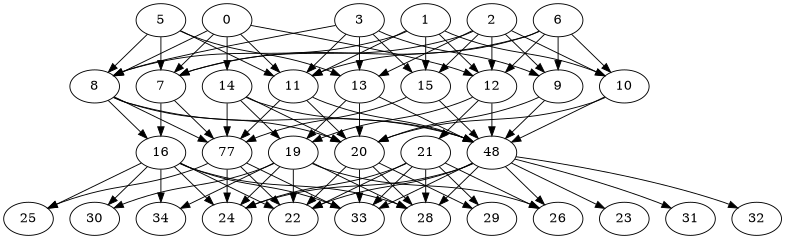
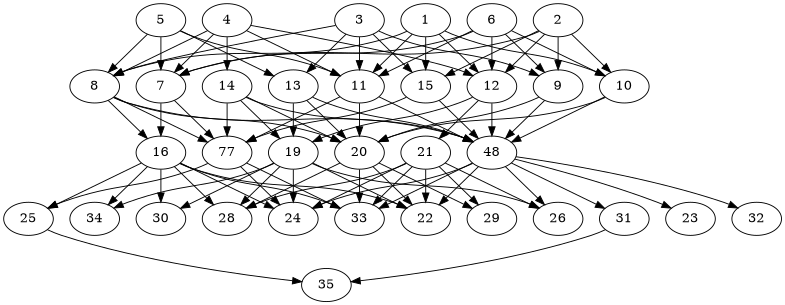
(227, 20) -> (227, 20)
(430, 51) -> none
(257, 182) -> none
(463, 182) -> none
none -> (326, 285)
